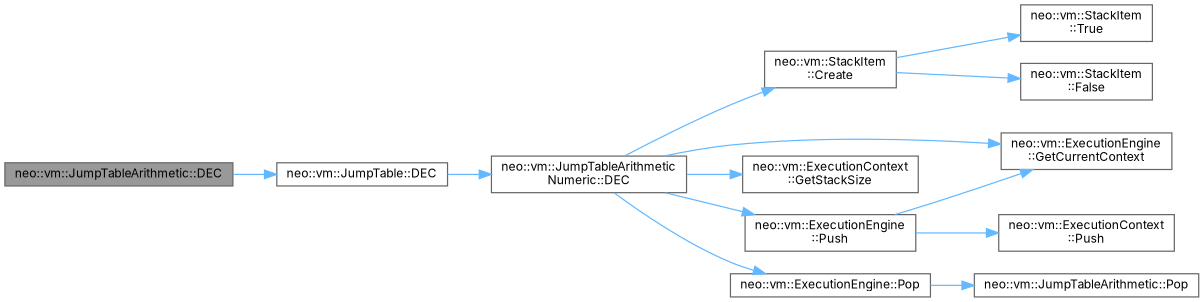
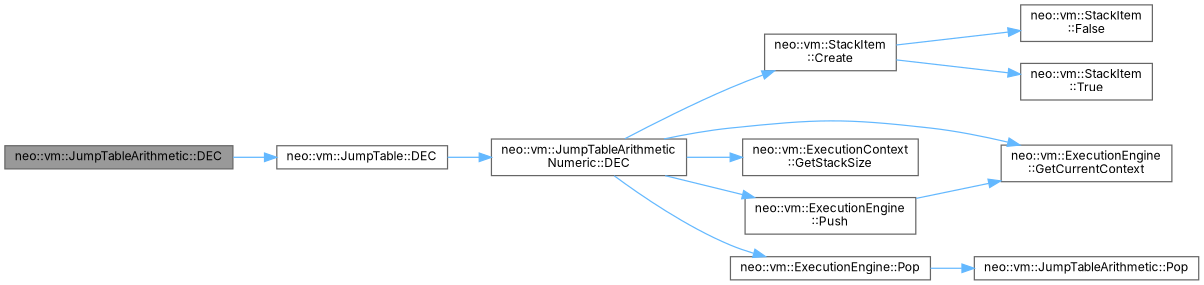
(1087, 233) -> none
